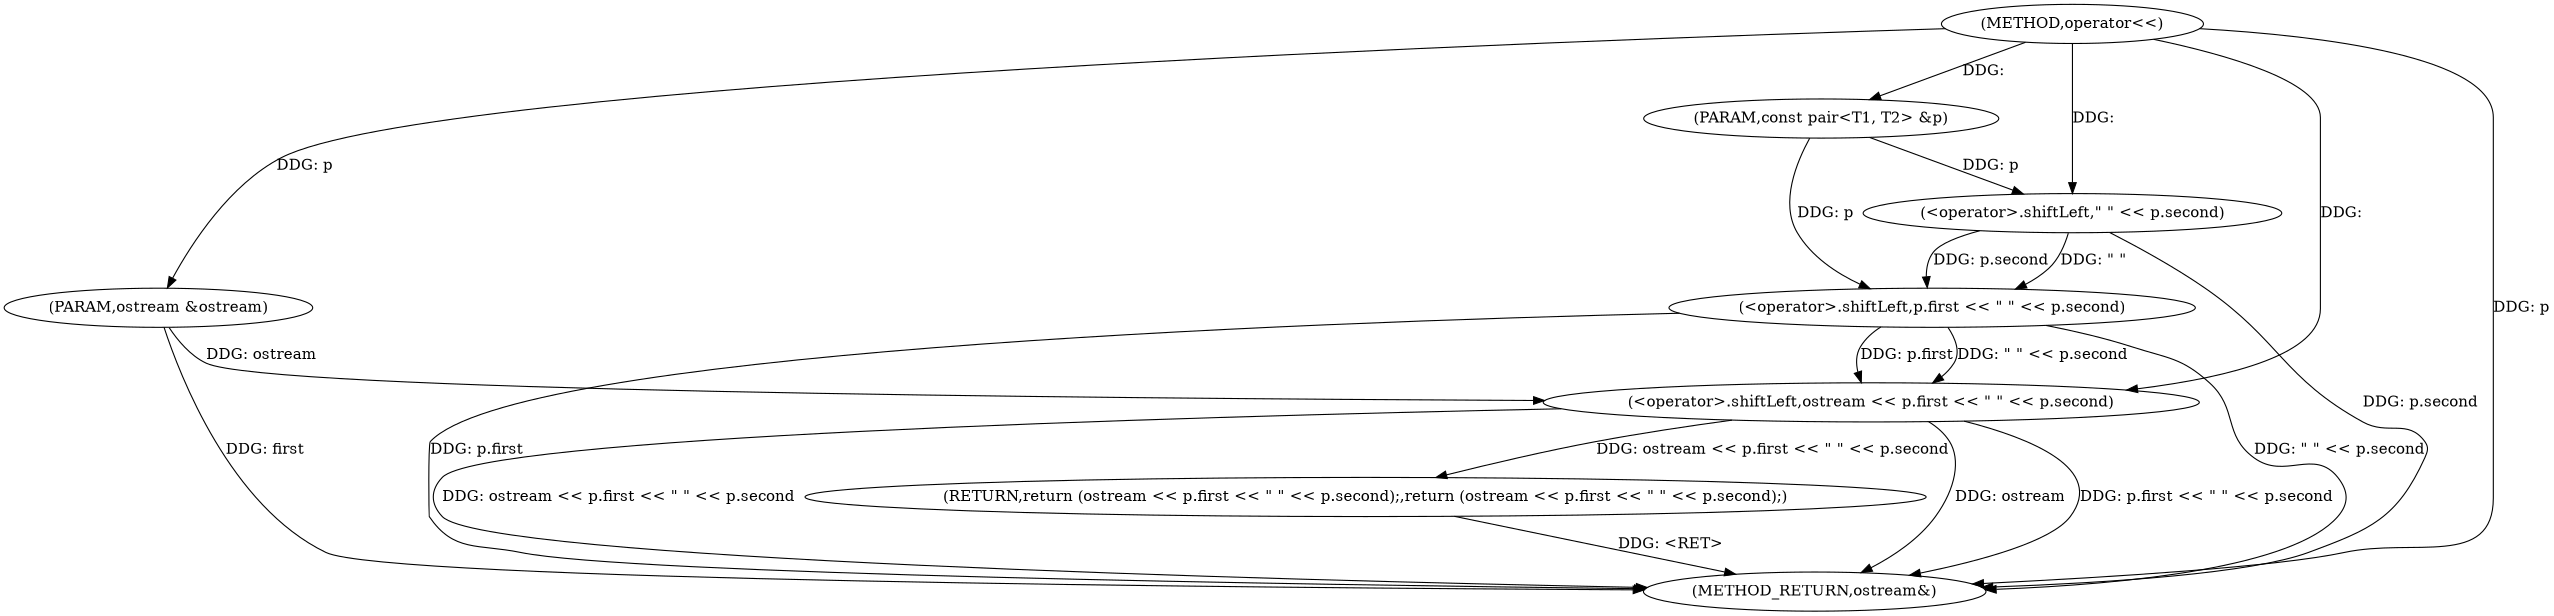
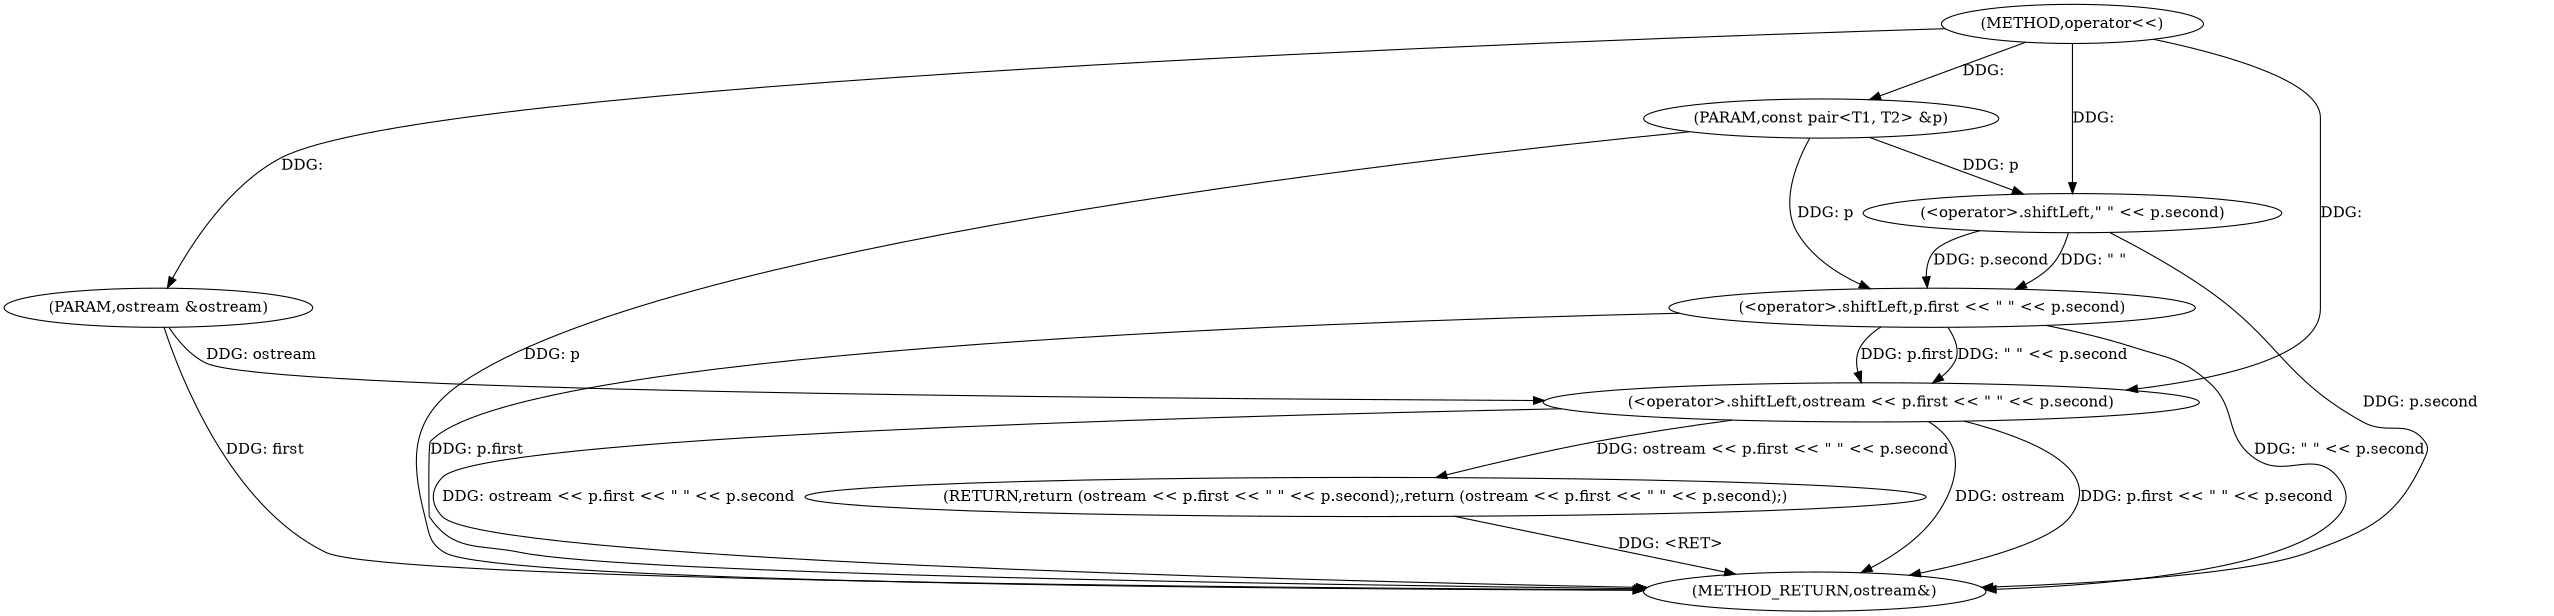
(305, 166) -> (305, 166)
(2493, 417) -> (422, 429)
